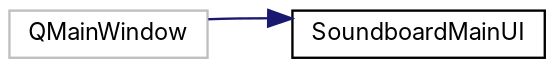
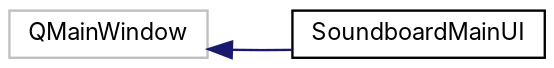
(238, 18) -> (262, 50)
